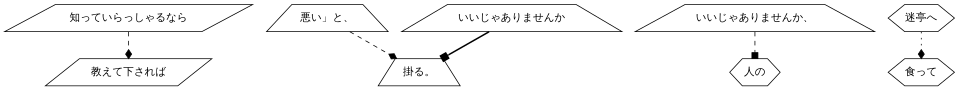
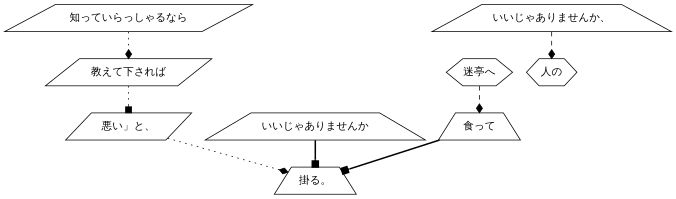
(327, 18) -> (129, 126)
(129, 41) -> (129, 41)
(755, 41) -> (552, 41)
(921, 41) -> (479, 95)
(369, 43) -> (223, 154)
(921, 72) -> (479, 126)
none -> (129, 96)
none -> (394, 154)
